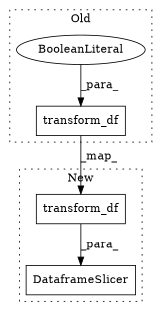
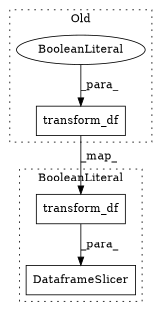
(81, 178) -> (81, 178)
